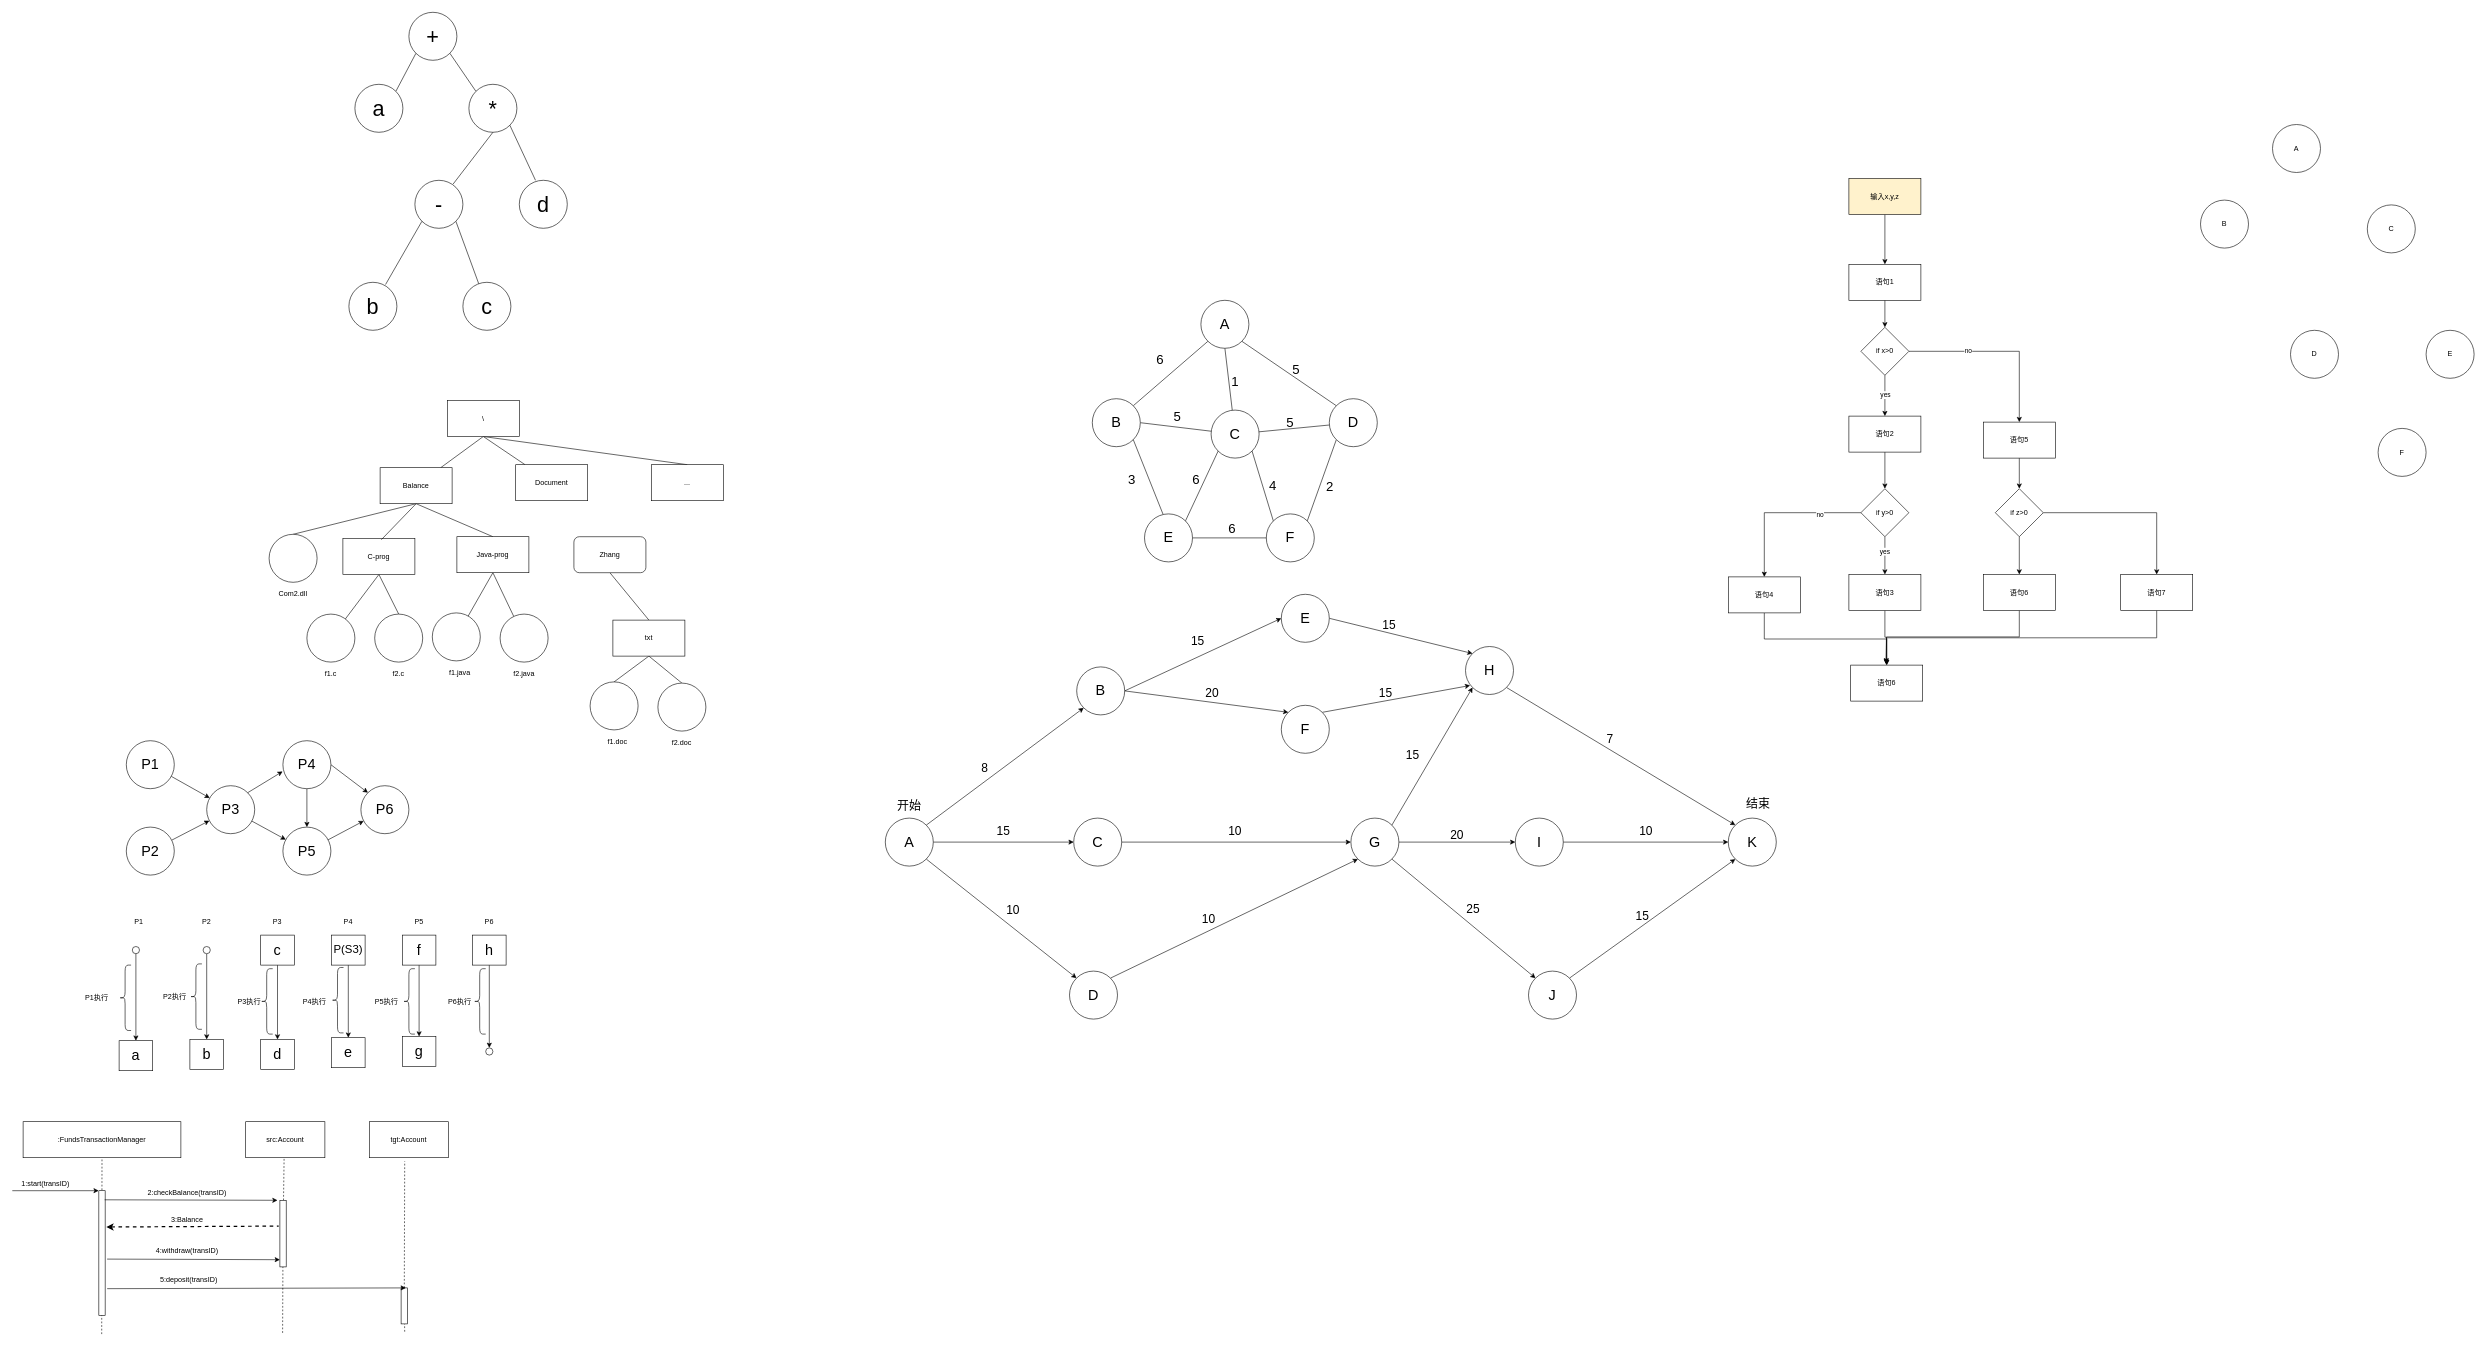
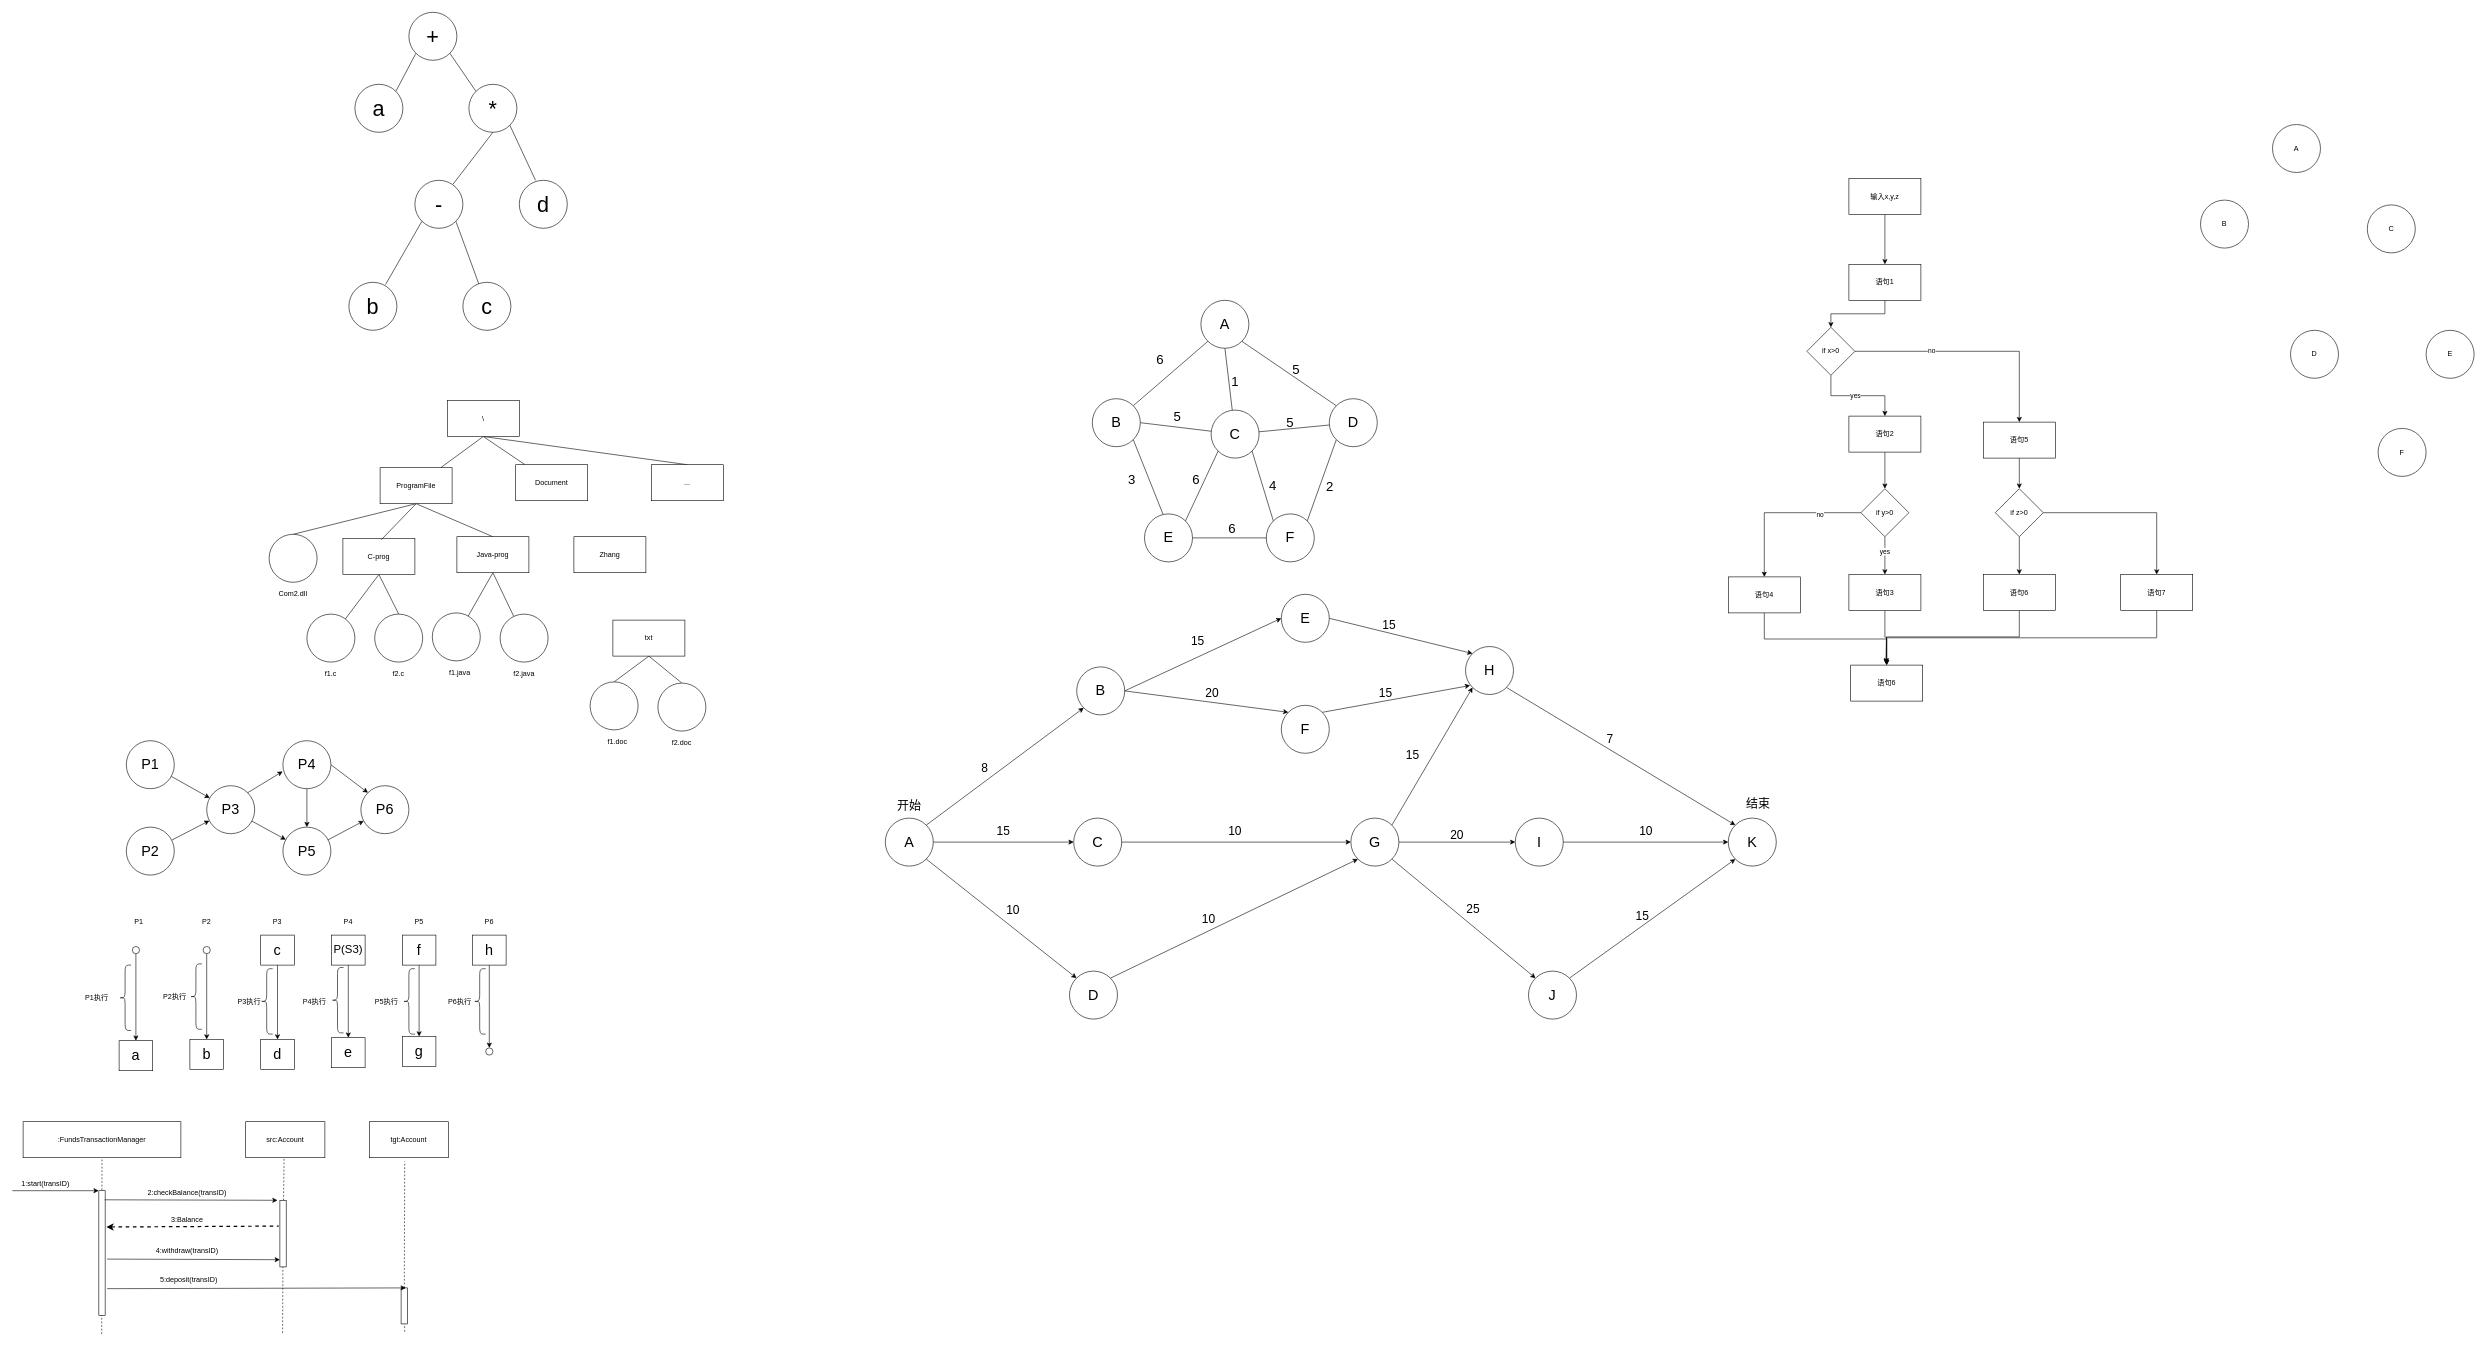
(1885, 197) -> (1885, 197)
(1885, 351) -> (1831, 351)
(416, 486) -> (416, 486)
(610, 555) -> (610, 555)
(629, 596) -> none
